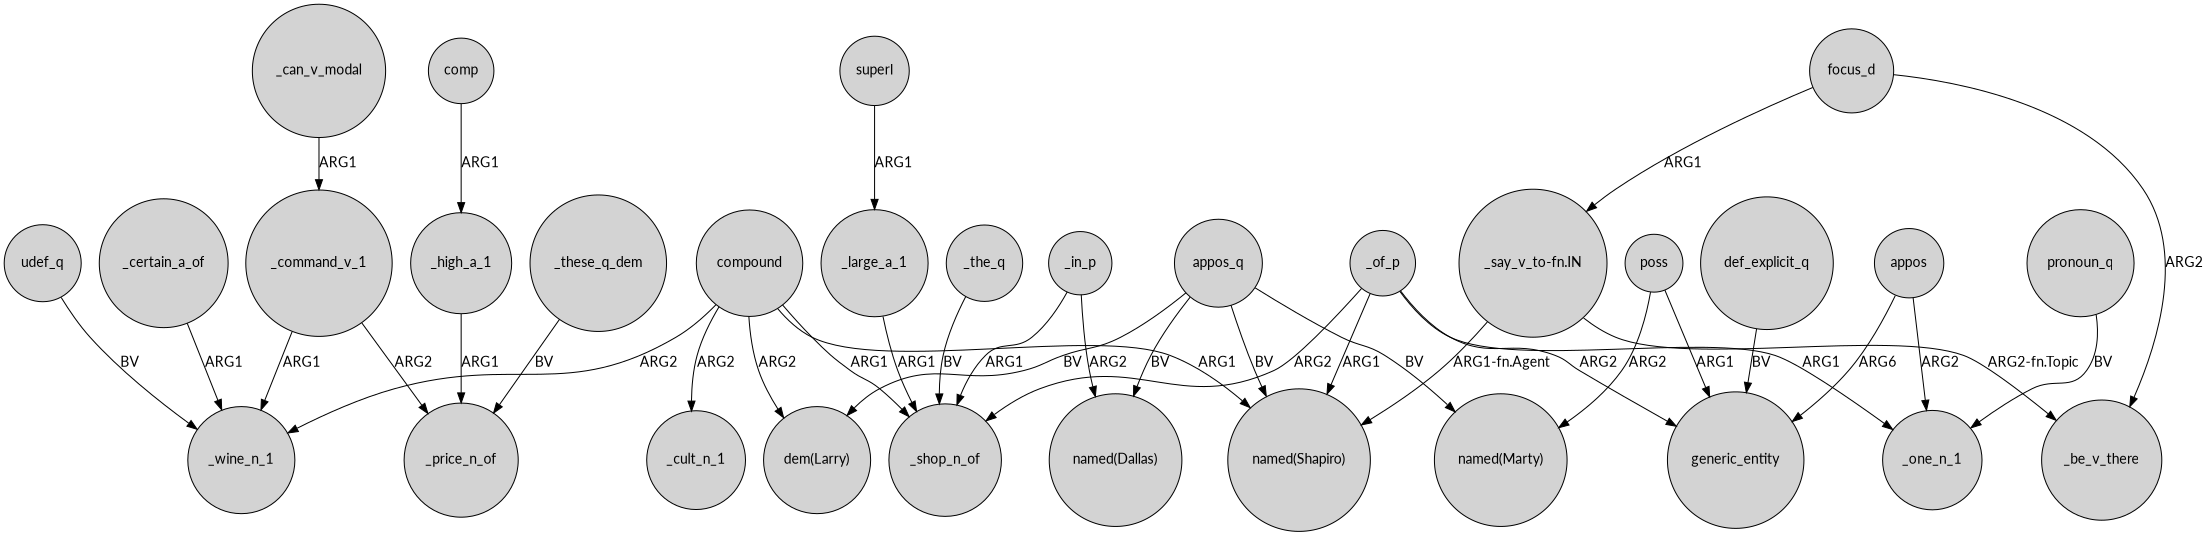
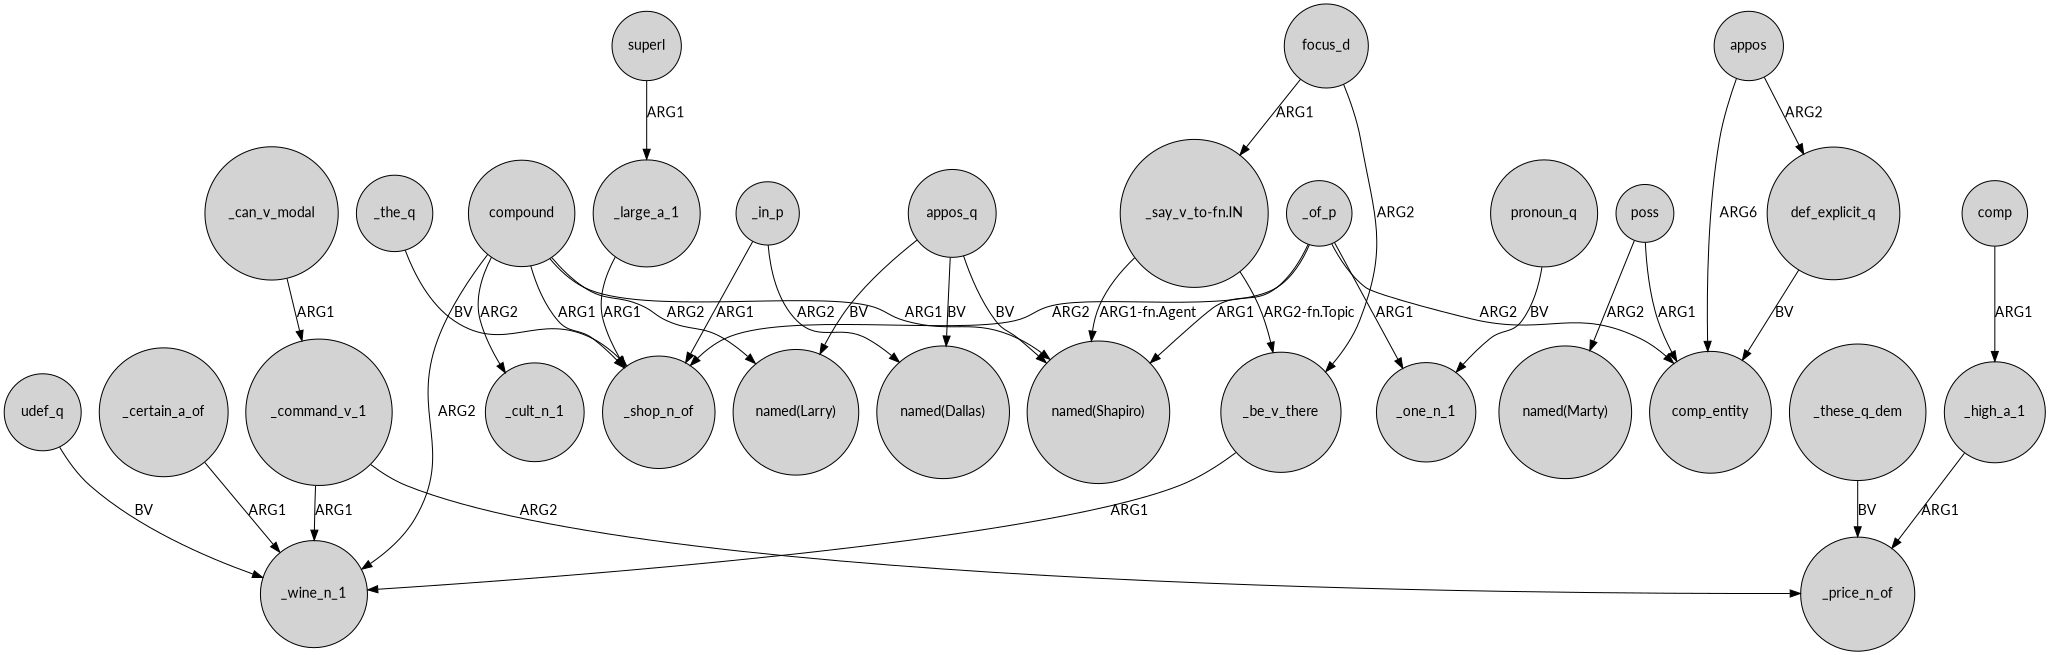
(1359, 344) -> none
(1920, 354) -> (1782, 111)
(817, 460) -> (796, 412)
(1736, 460) -> (1710, 412)
none -> (836, 549)
